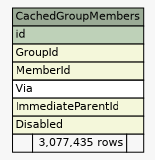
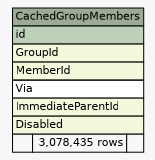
(81, 143) -> (81, 143)
